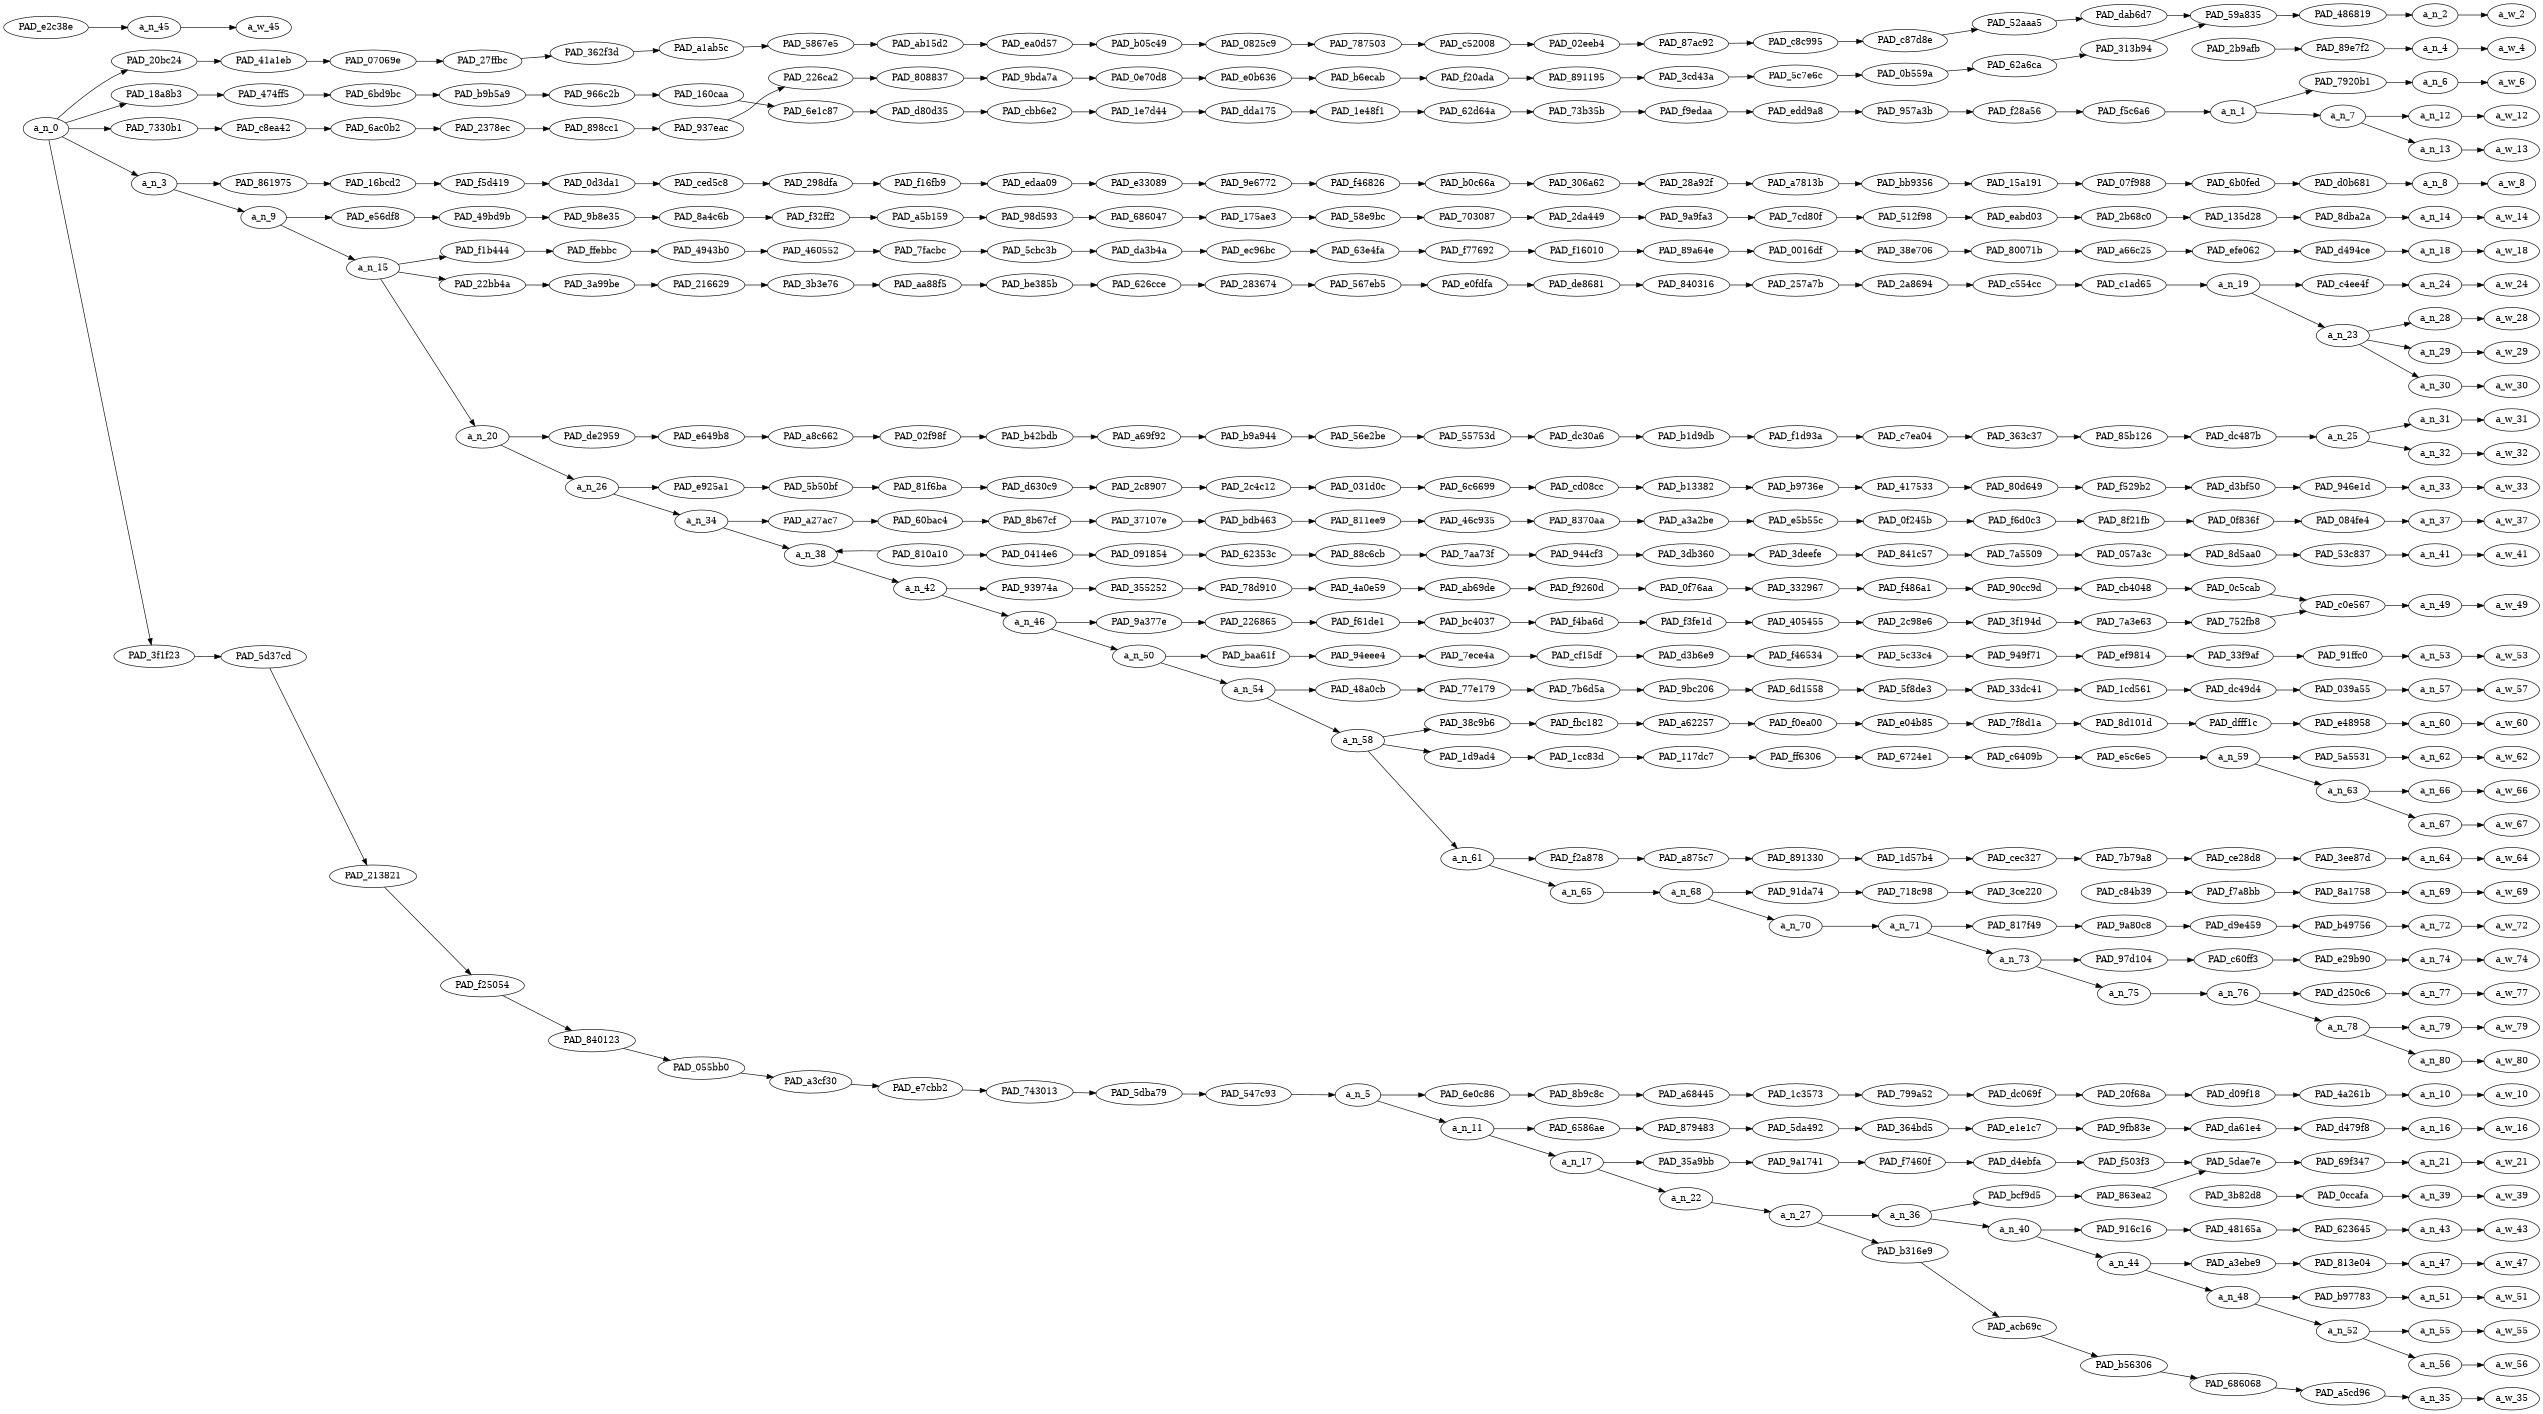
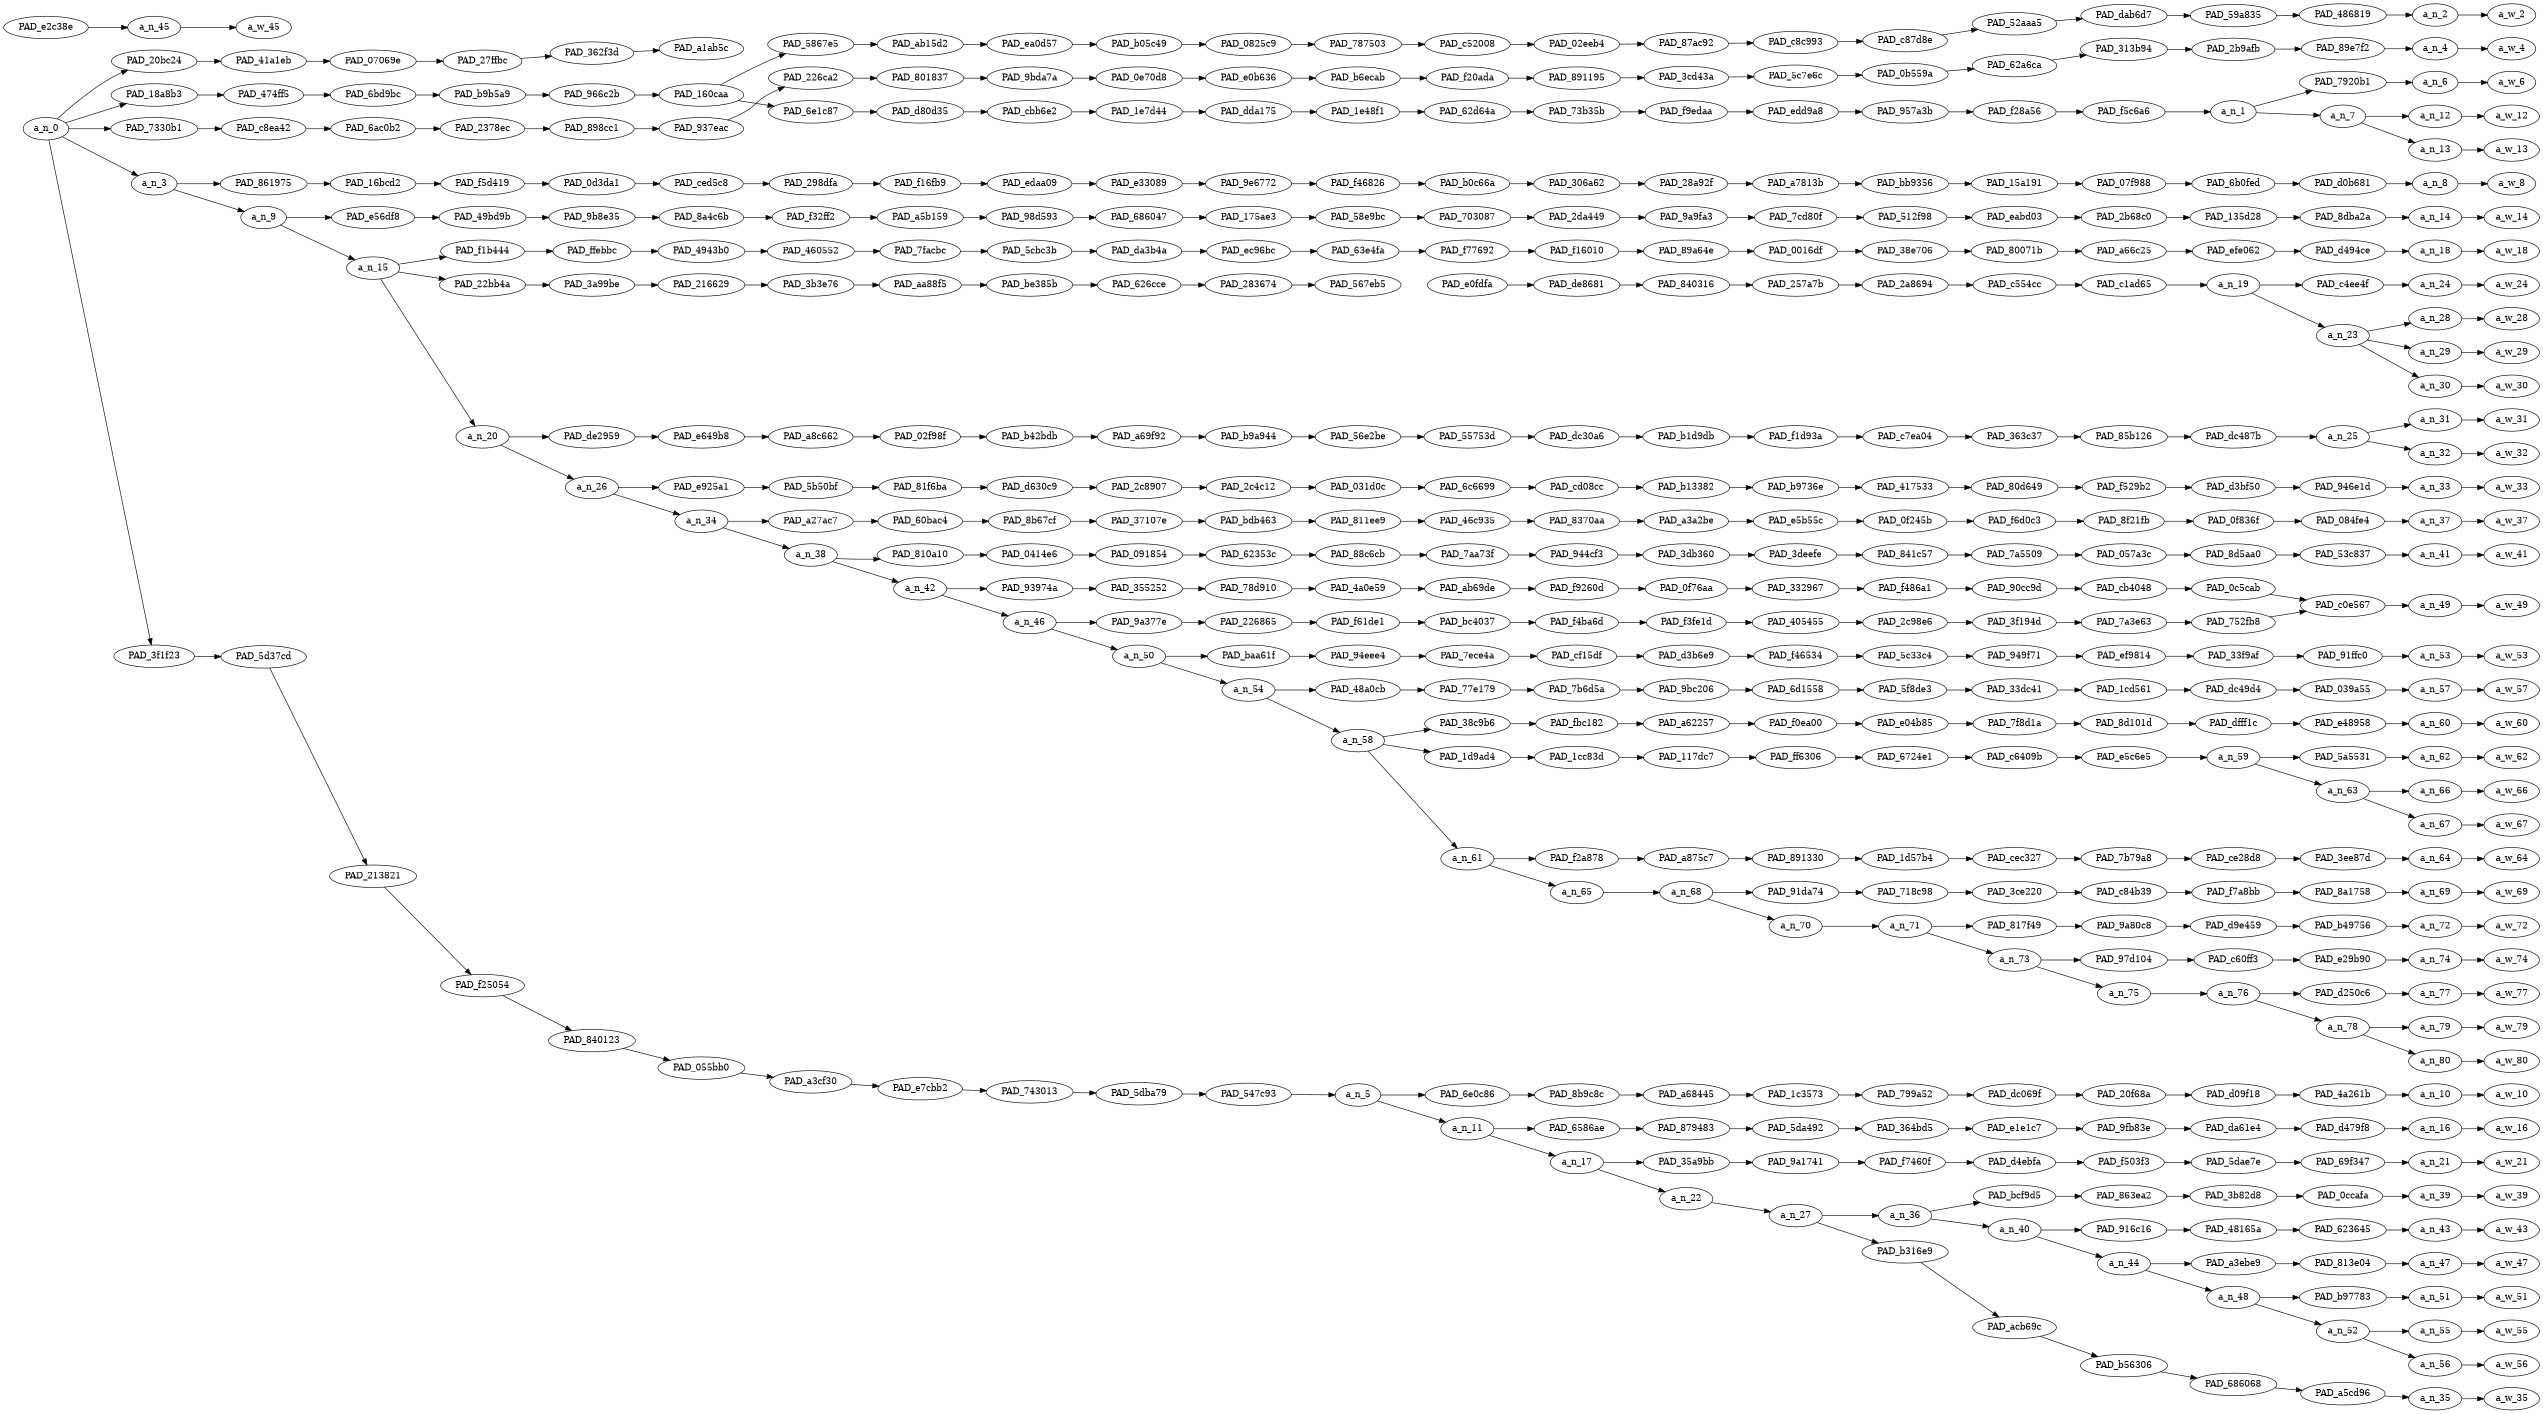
(2176, 33) -> (2177, 49)
(1796, 42) -> (1796, 42)
(752, 47) -> (750, 70)
(920, 78) -> (920, 78)
(1411, 285) -> none
(861, 551) -> (855, 559)
none -> (2066, 892)
(2176, 1180) -> (2175, 1196)
